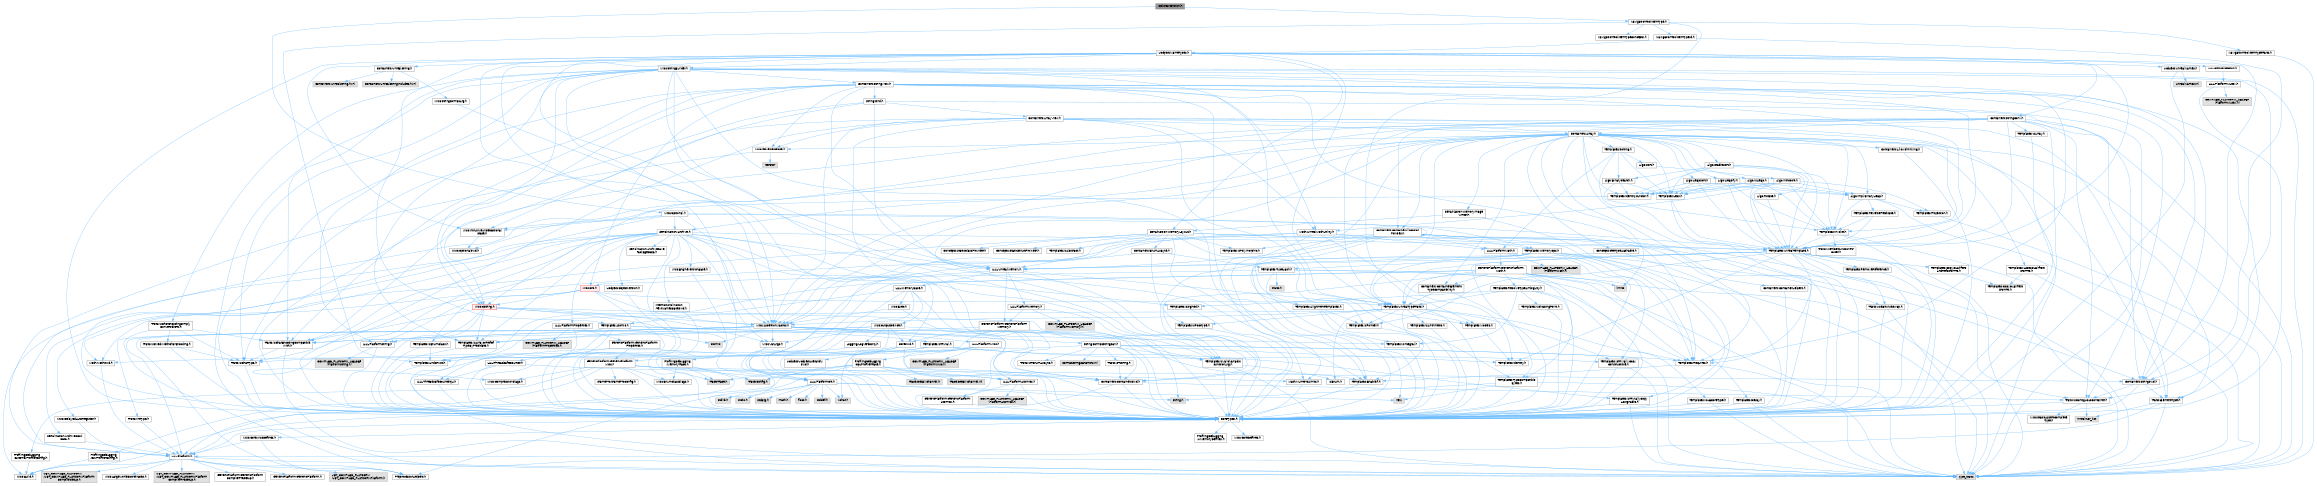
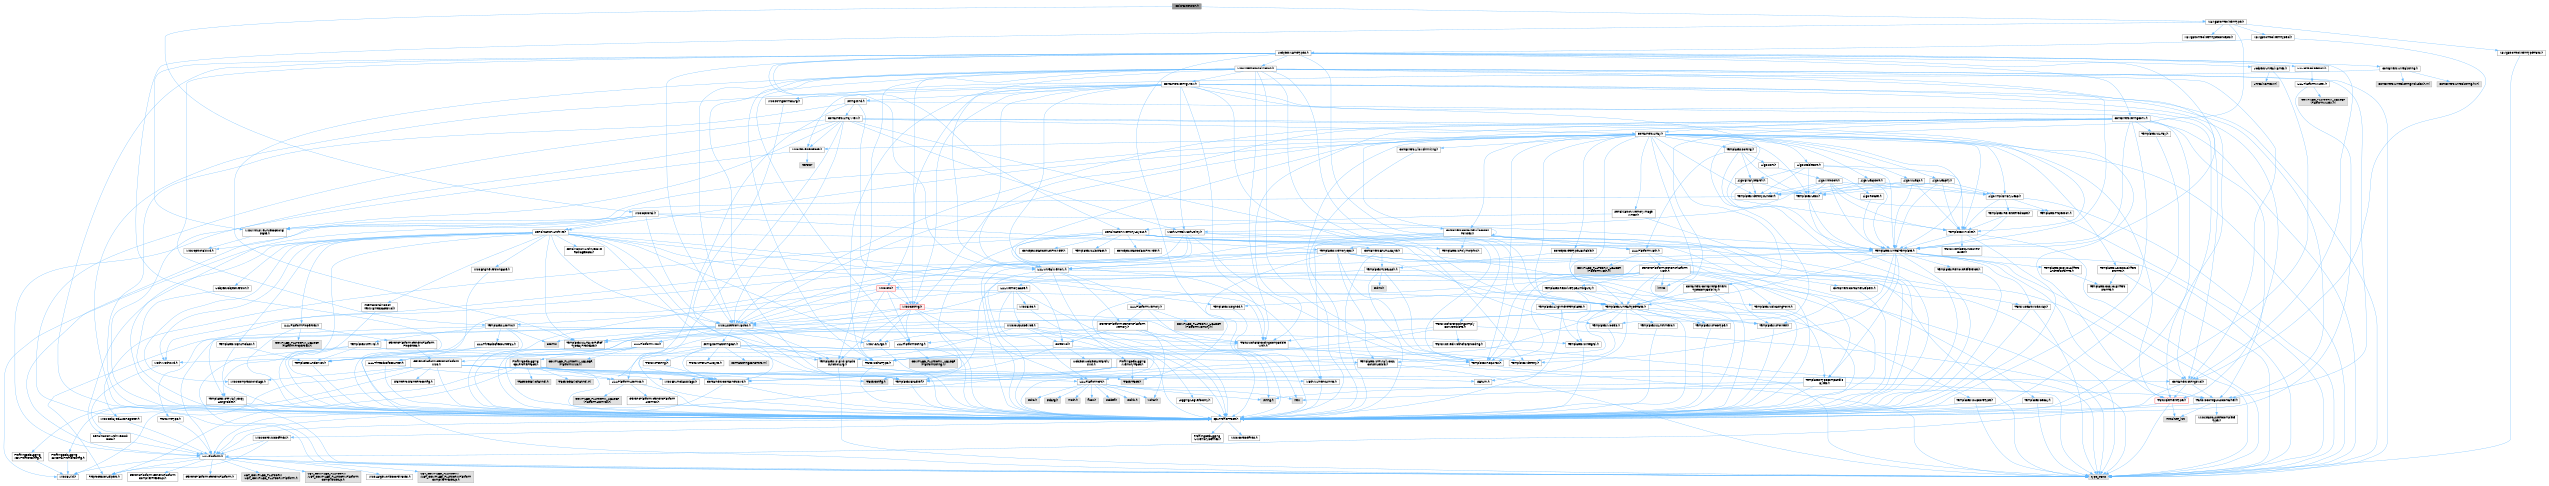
(674, 69) -> (1256, 69)
(1472, 279) -> (1732, 281)
(1277, 288) -> (1379, 288)
(472, 372) -> (442, 354)
none -> (626, 373)
(2166, 401) -> (2172, 401)
(1229, 419) -> (1226, 419)
